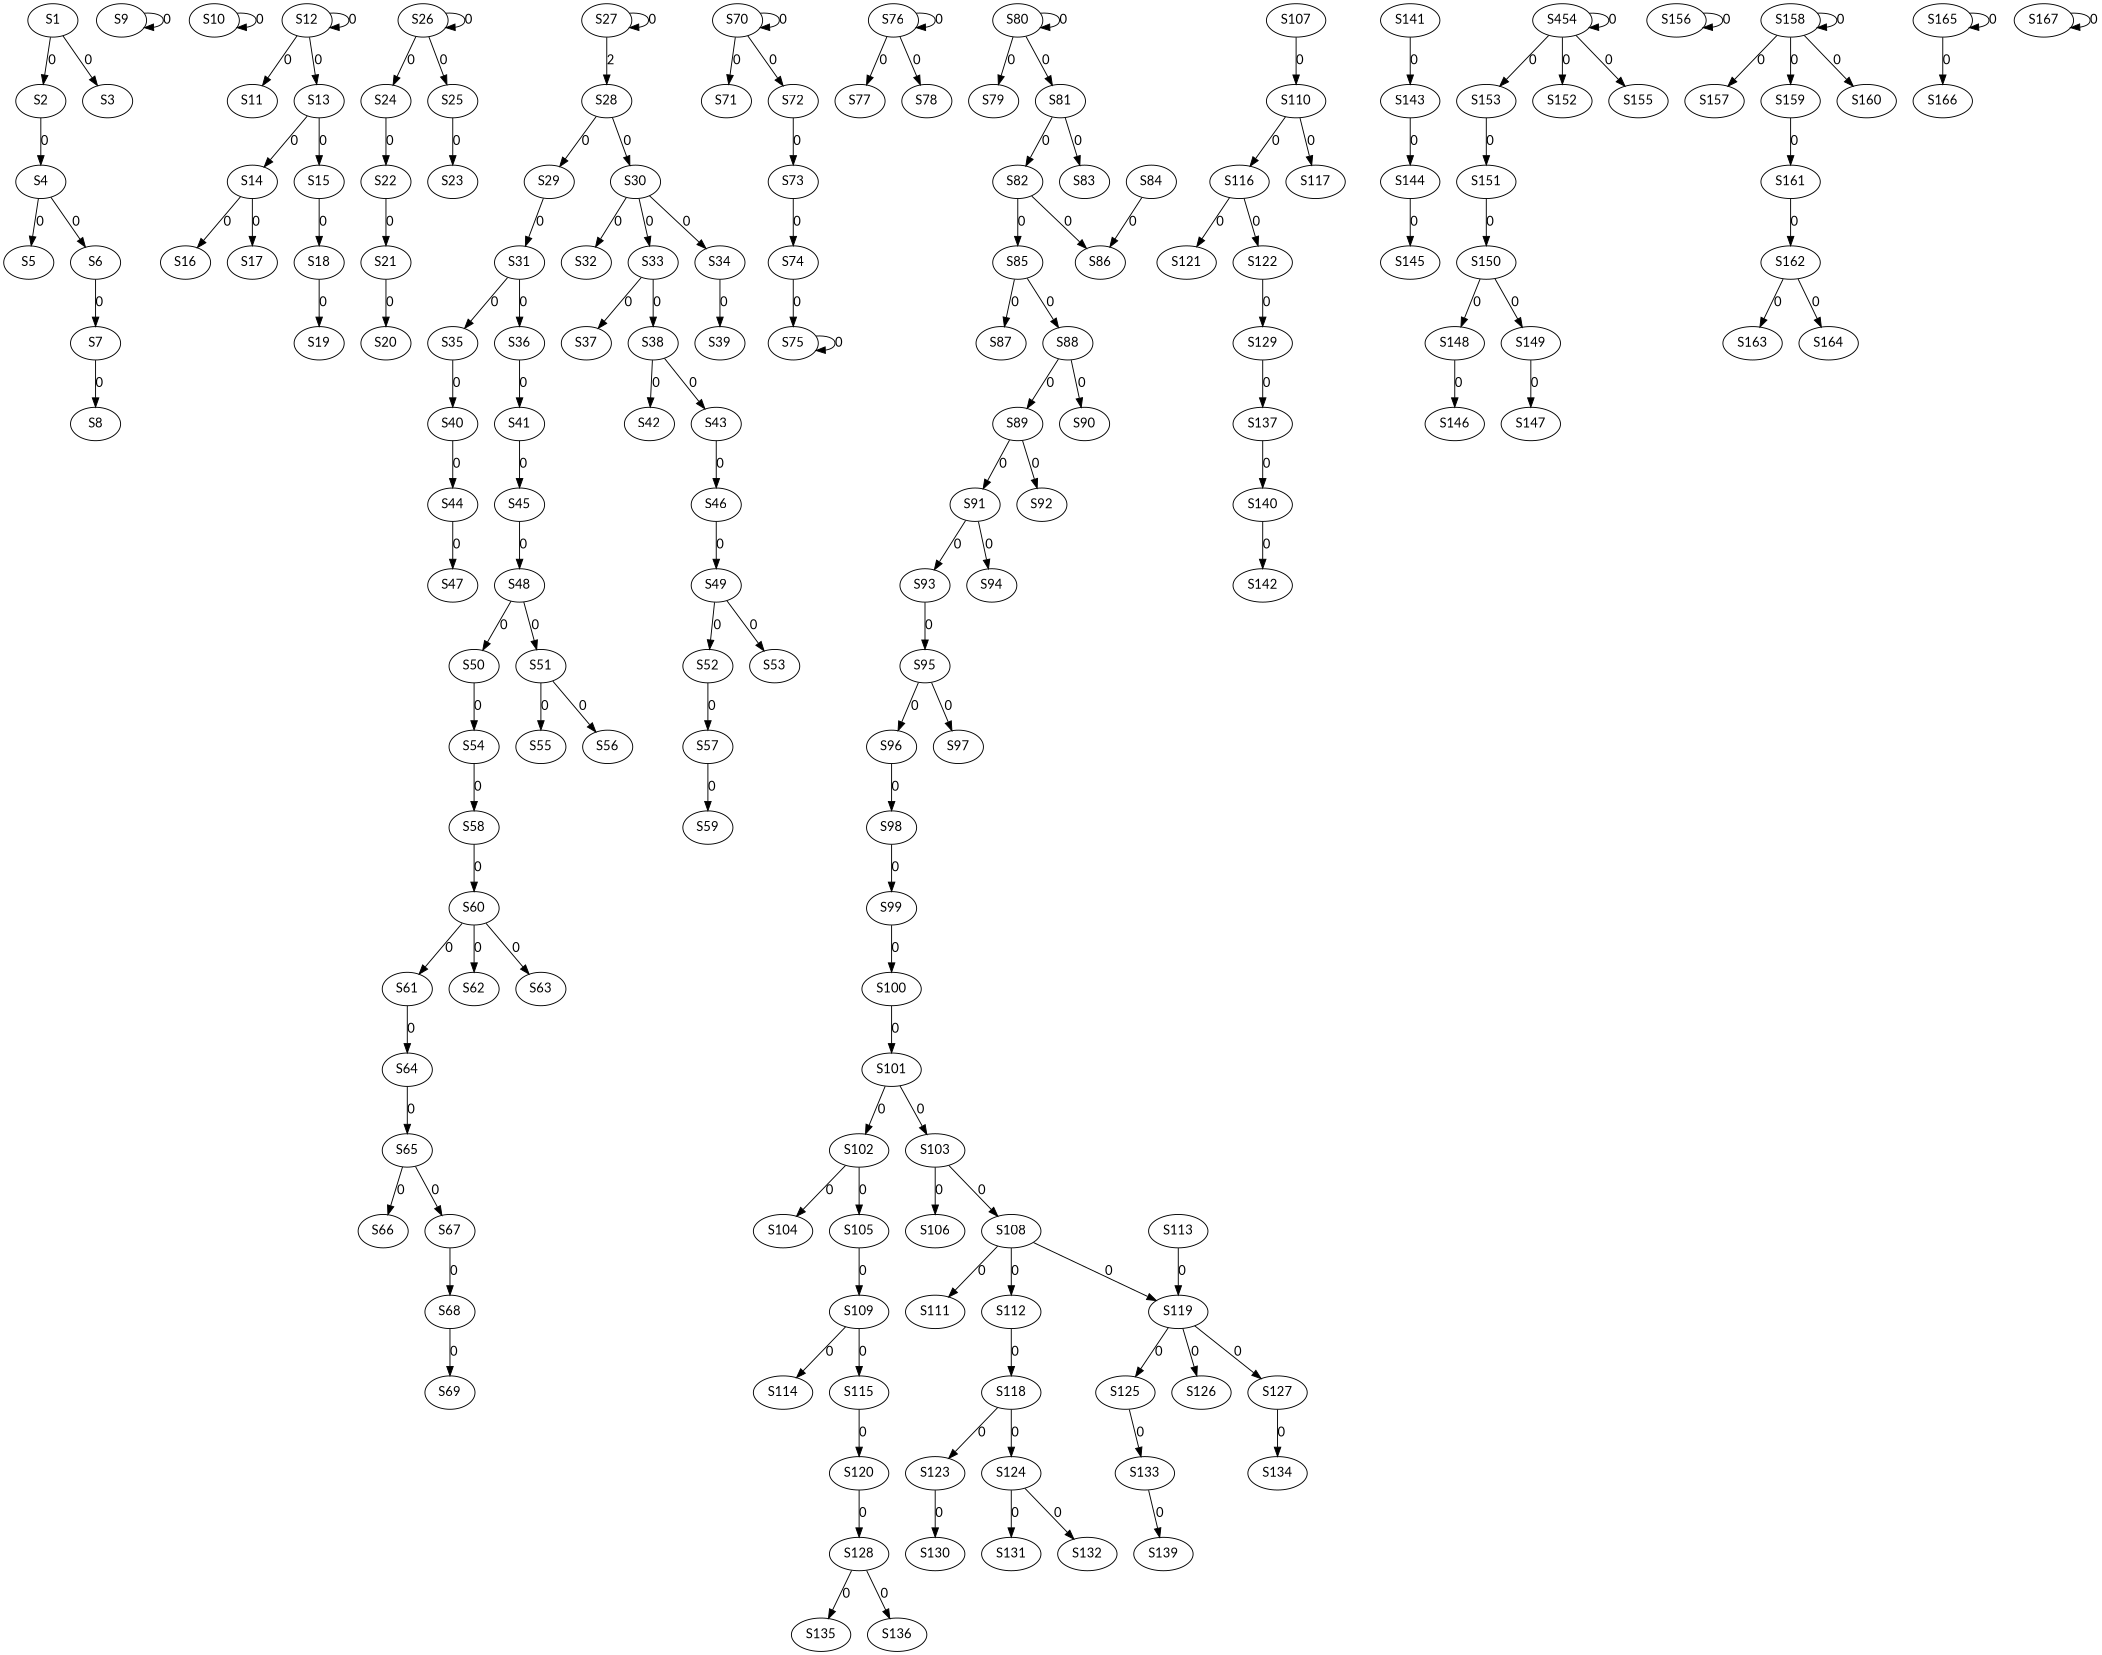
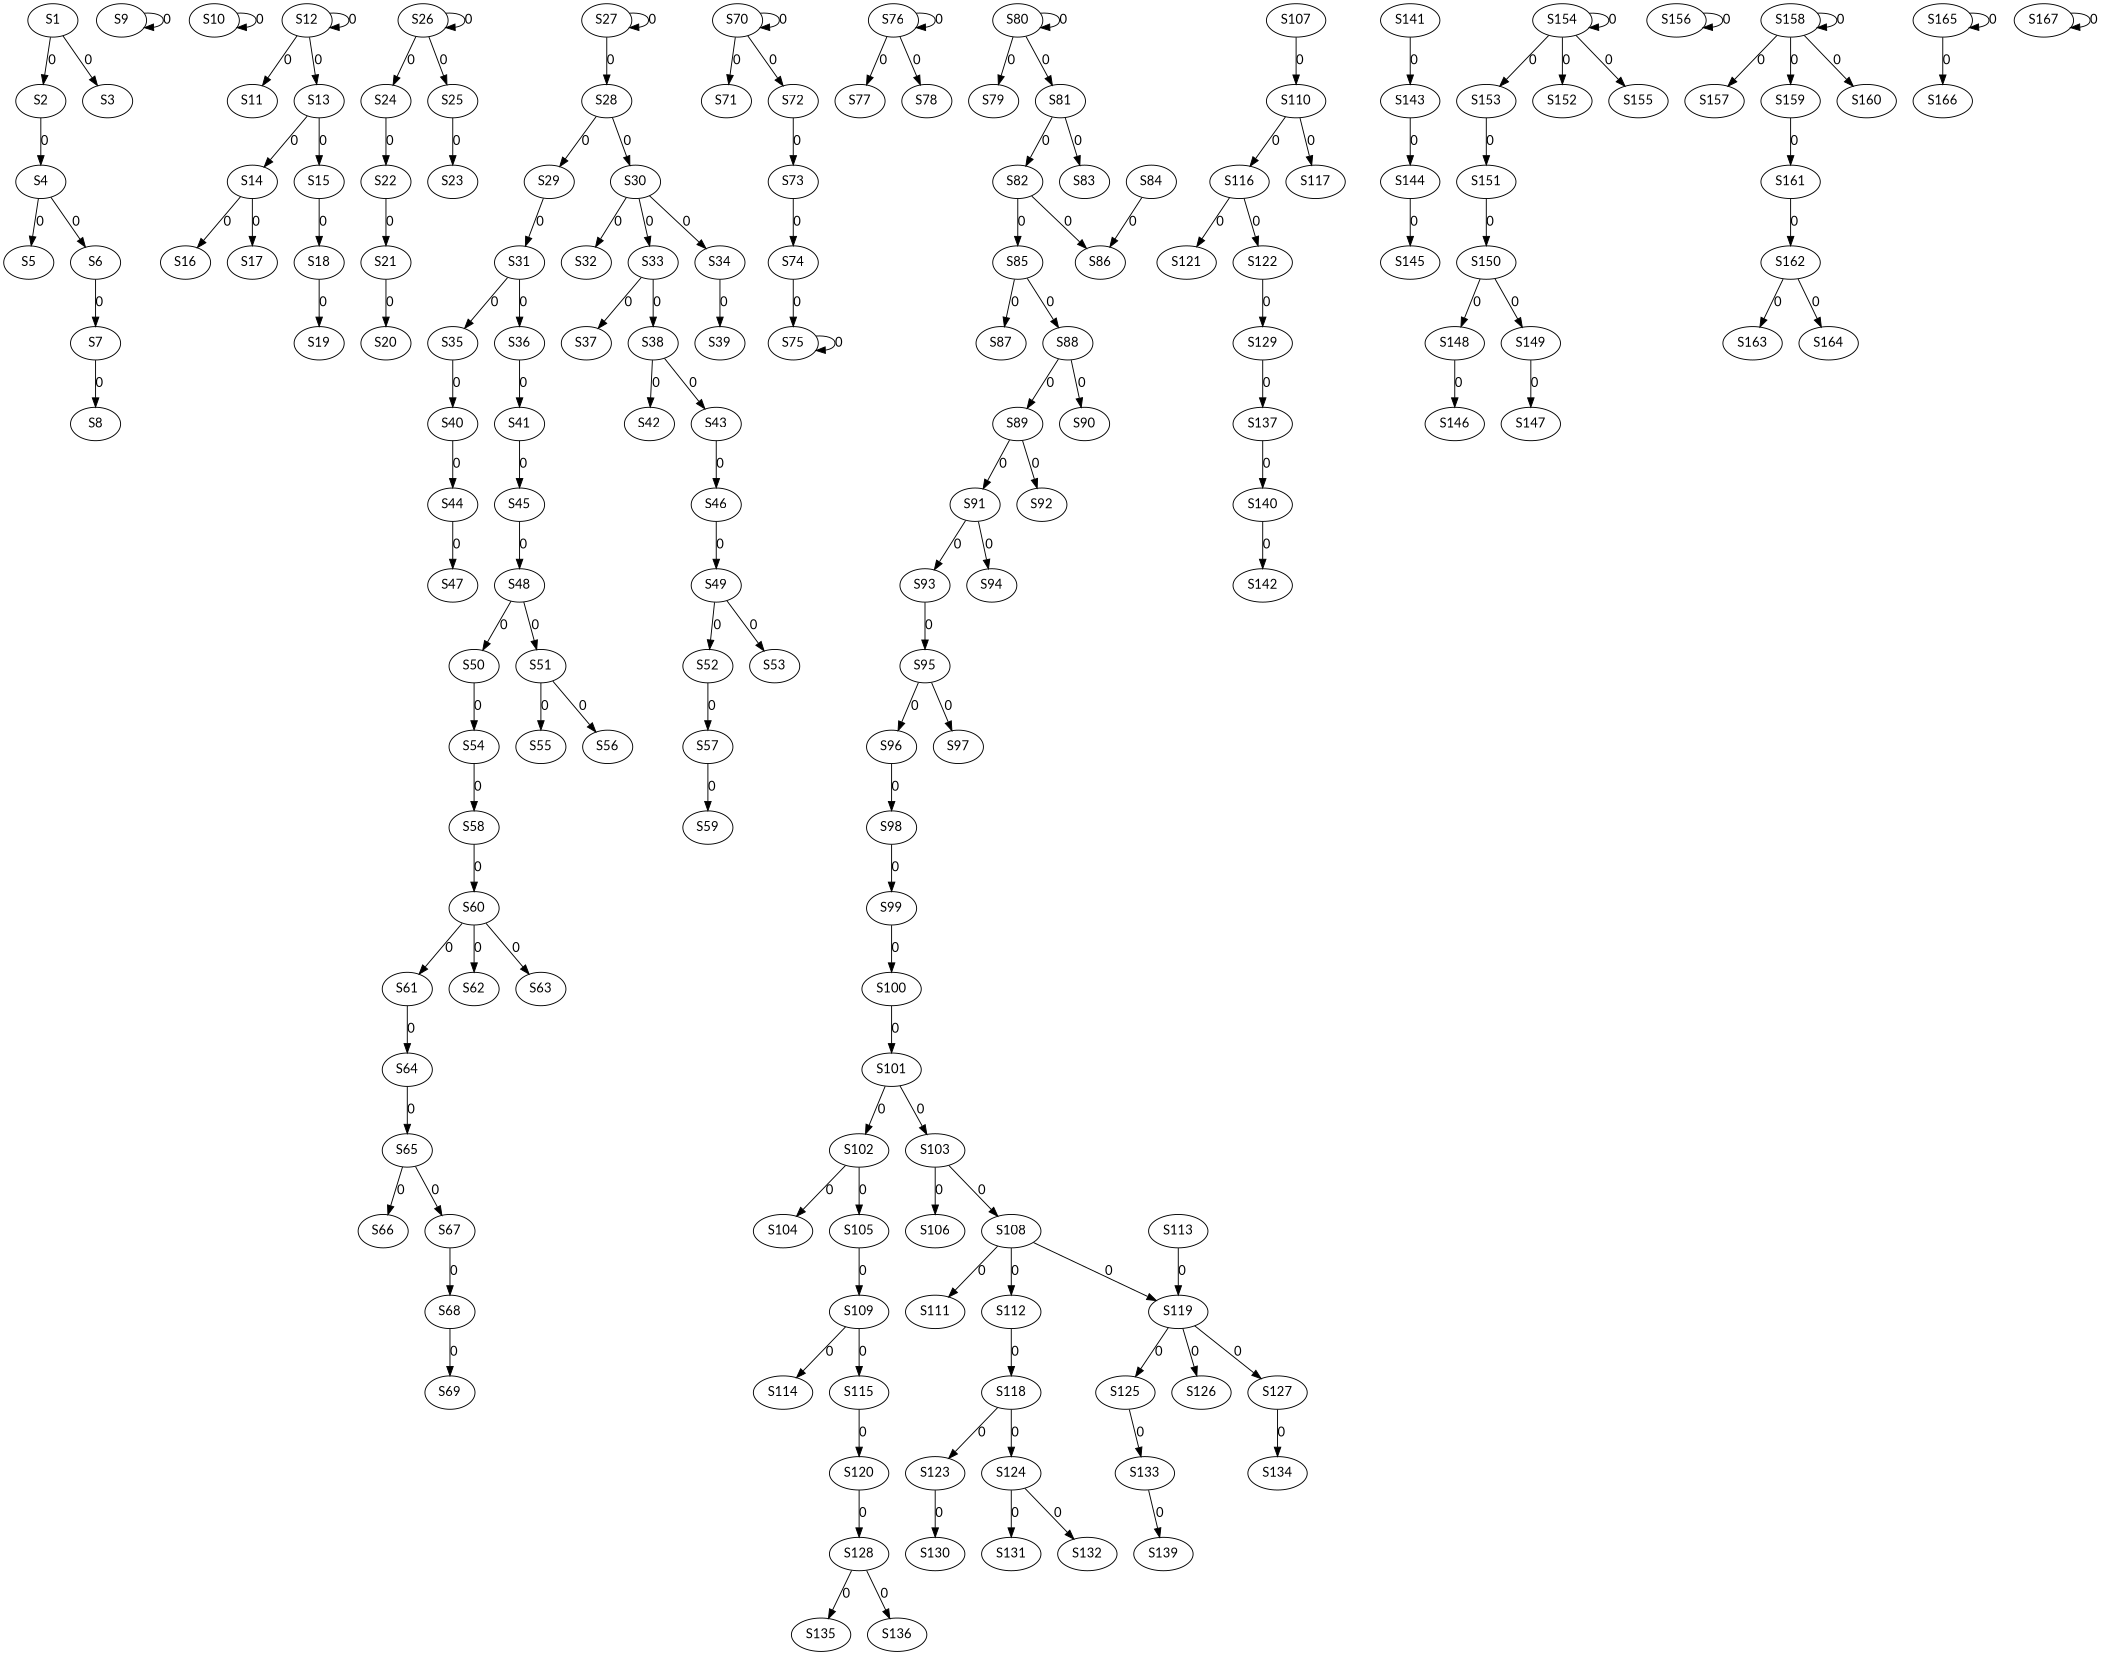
(1562, 20) -> (1562, 20)
(611, 61) -> (611, 61)
